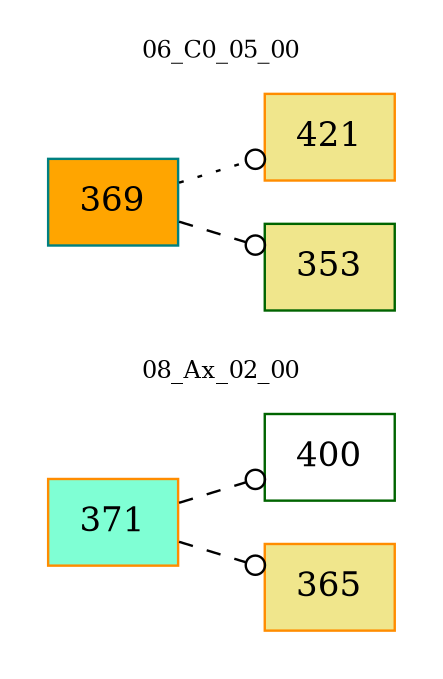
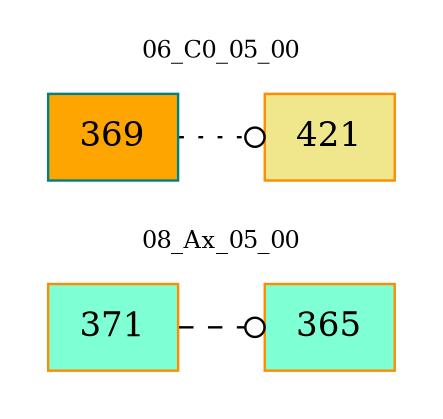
(330, 267) -> none
(221, 372) -> (221, 242)
(330, 457) -> none
(330, 587) -> (330, 327)
